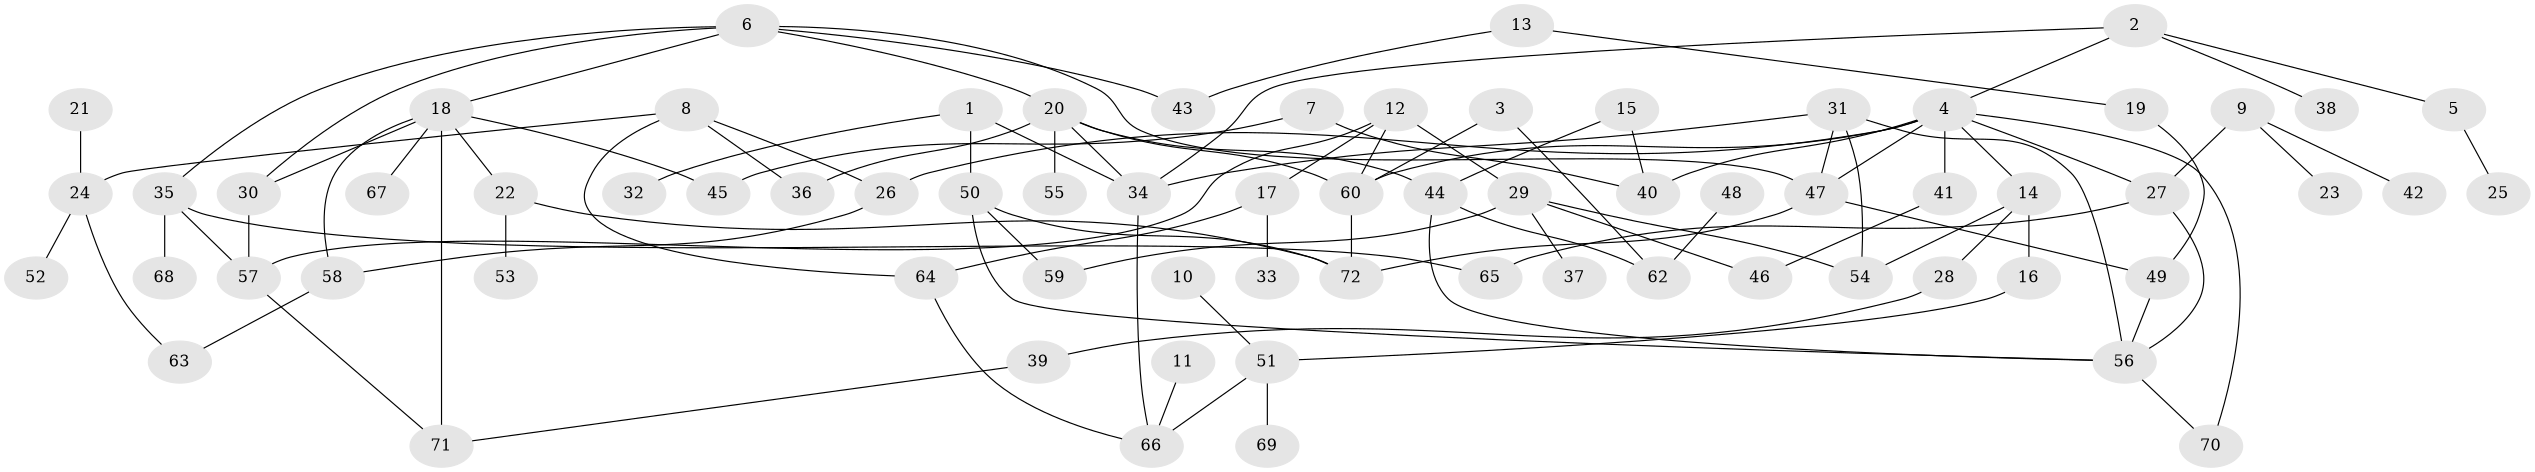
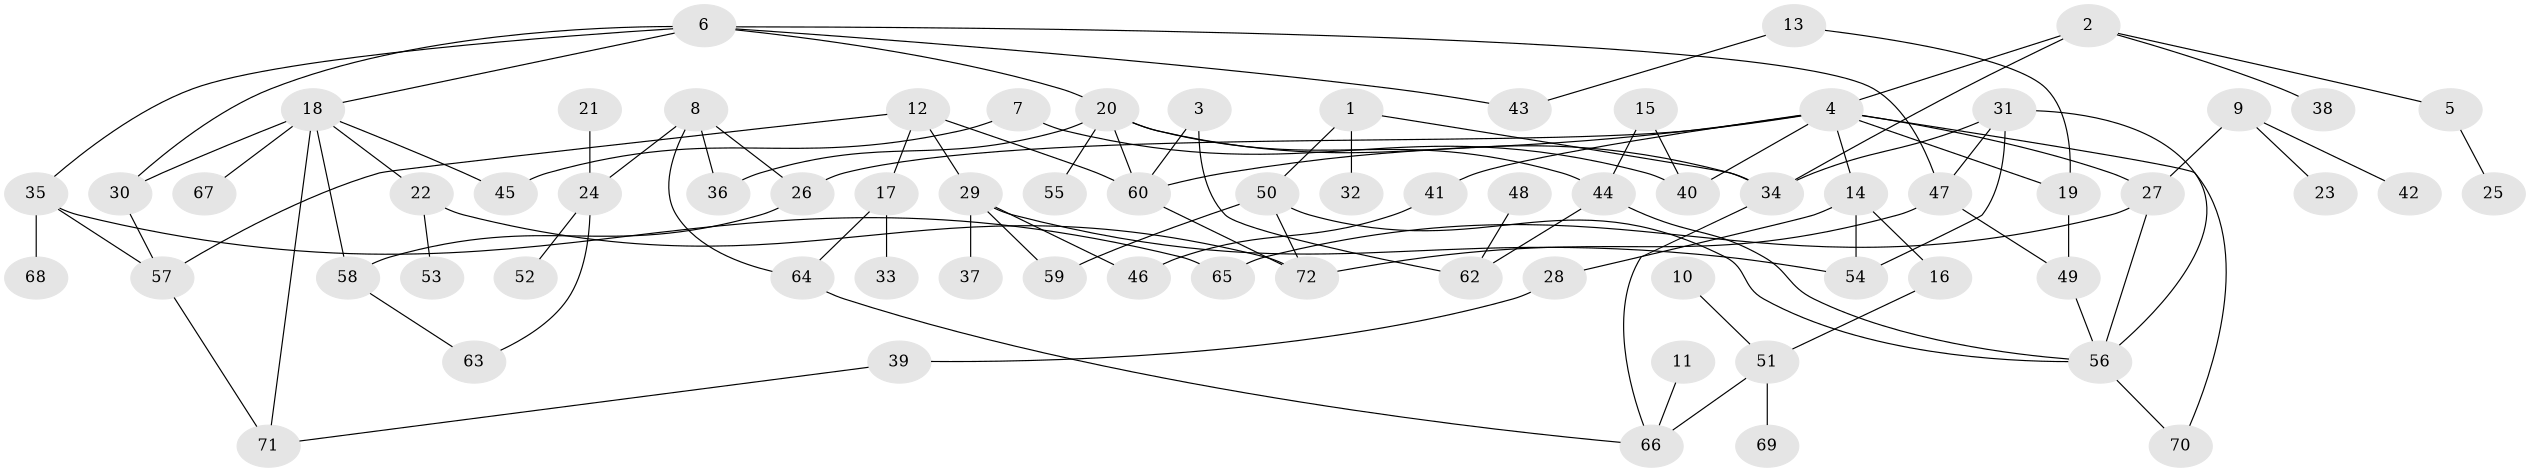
(1880, 152) -> (1950, 152)
